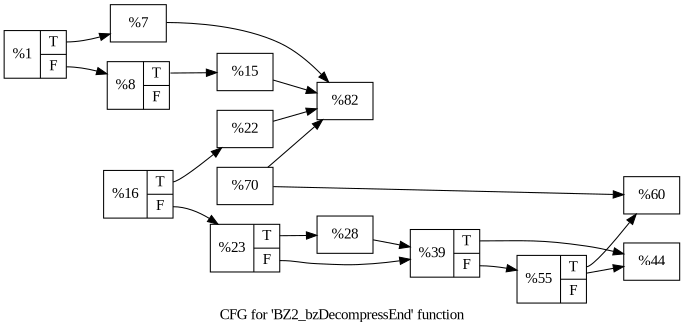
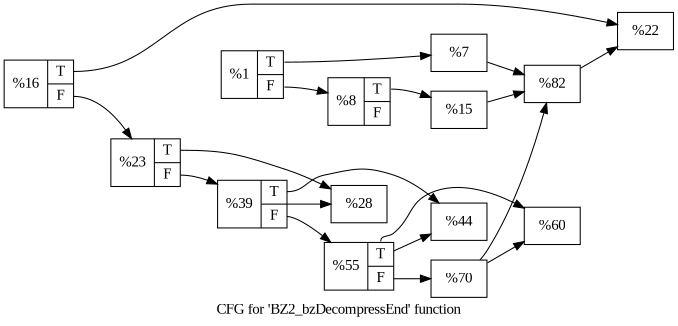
(290, 116) -> (595, 60)
(386, 242) -> (304, 204)
none -> (407, 279)
